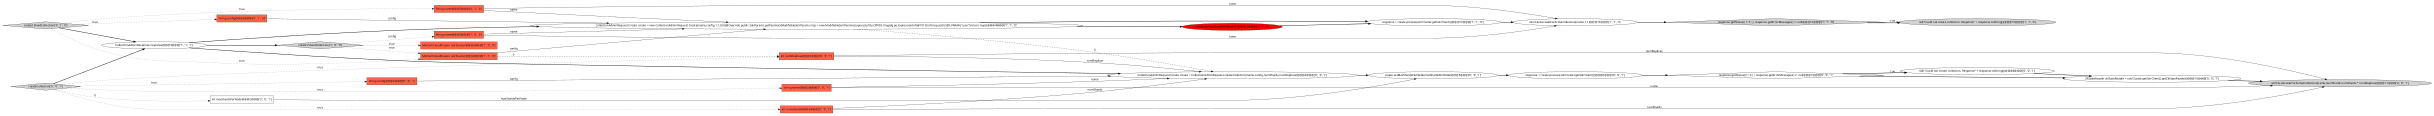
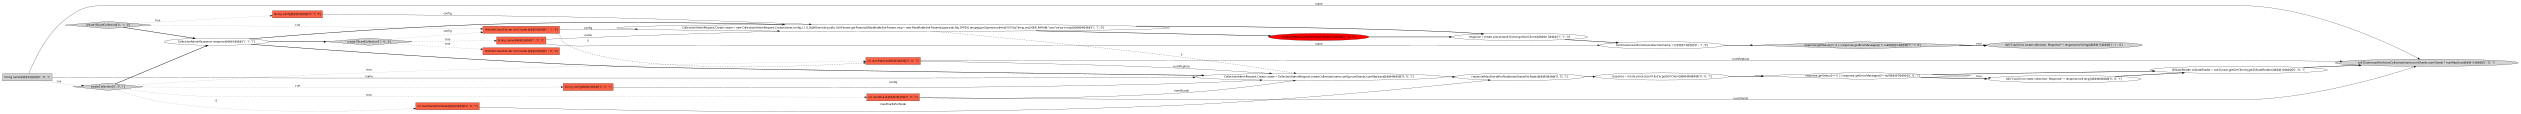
(459, 9) -> none
(392, 36) -> (448, 39)
(392, 48) -> (448, 31)
(807, 88) -> (27, 77)
(423, 91) -> (62, 84)
(242, 100) -> (448, 106)
